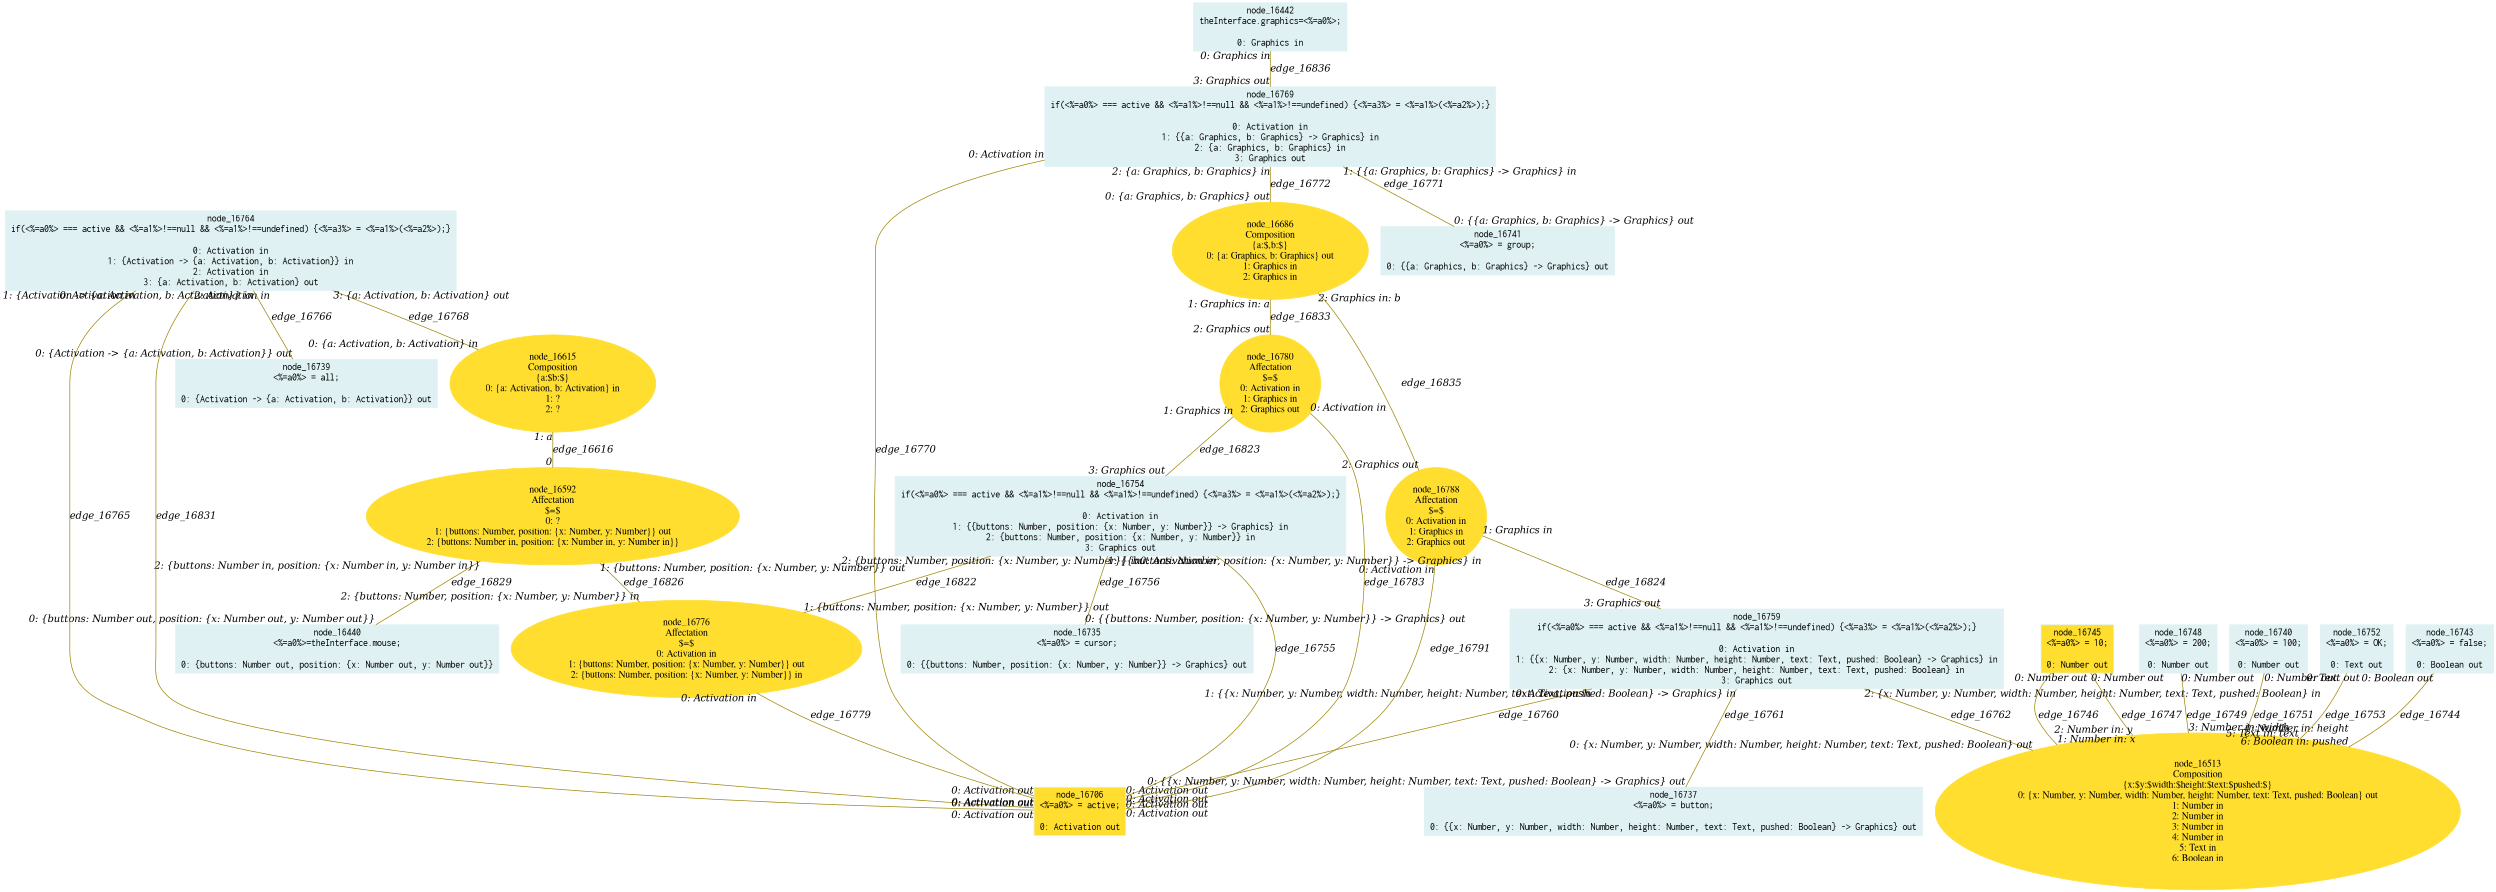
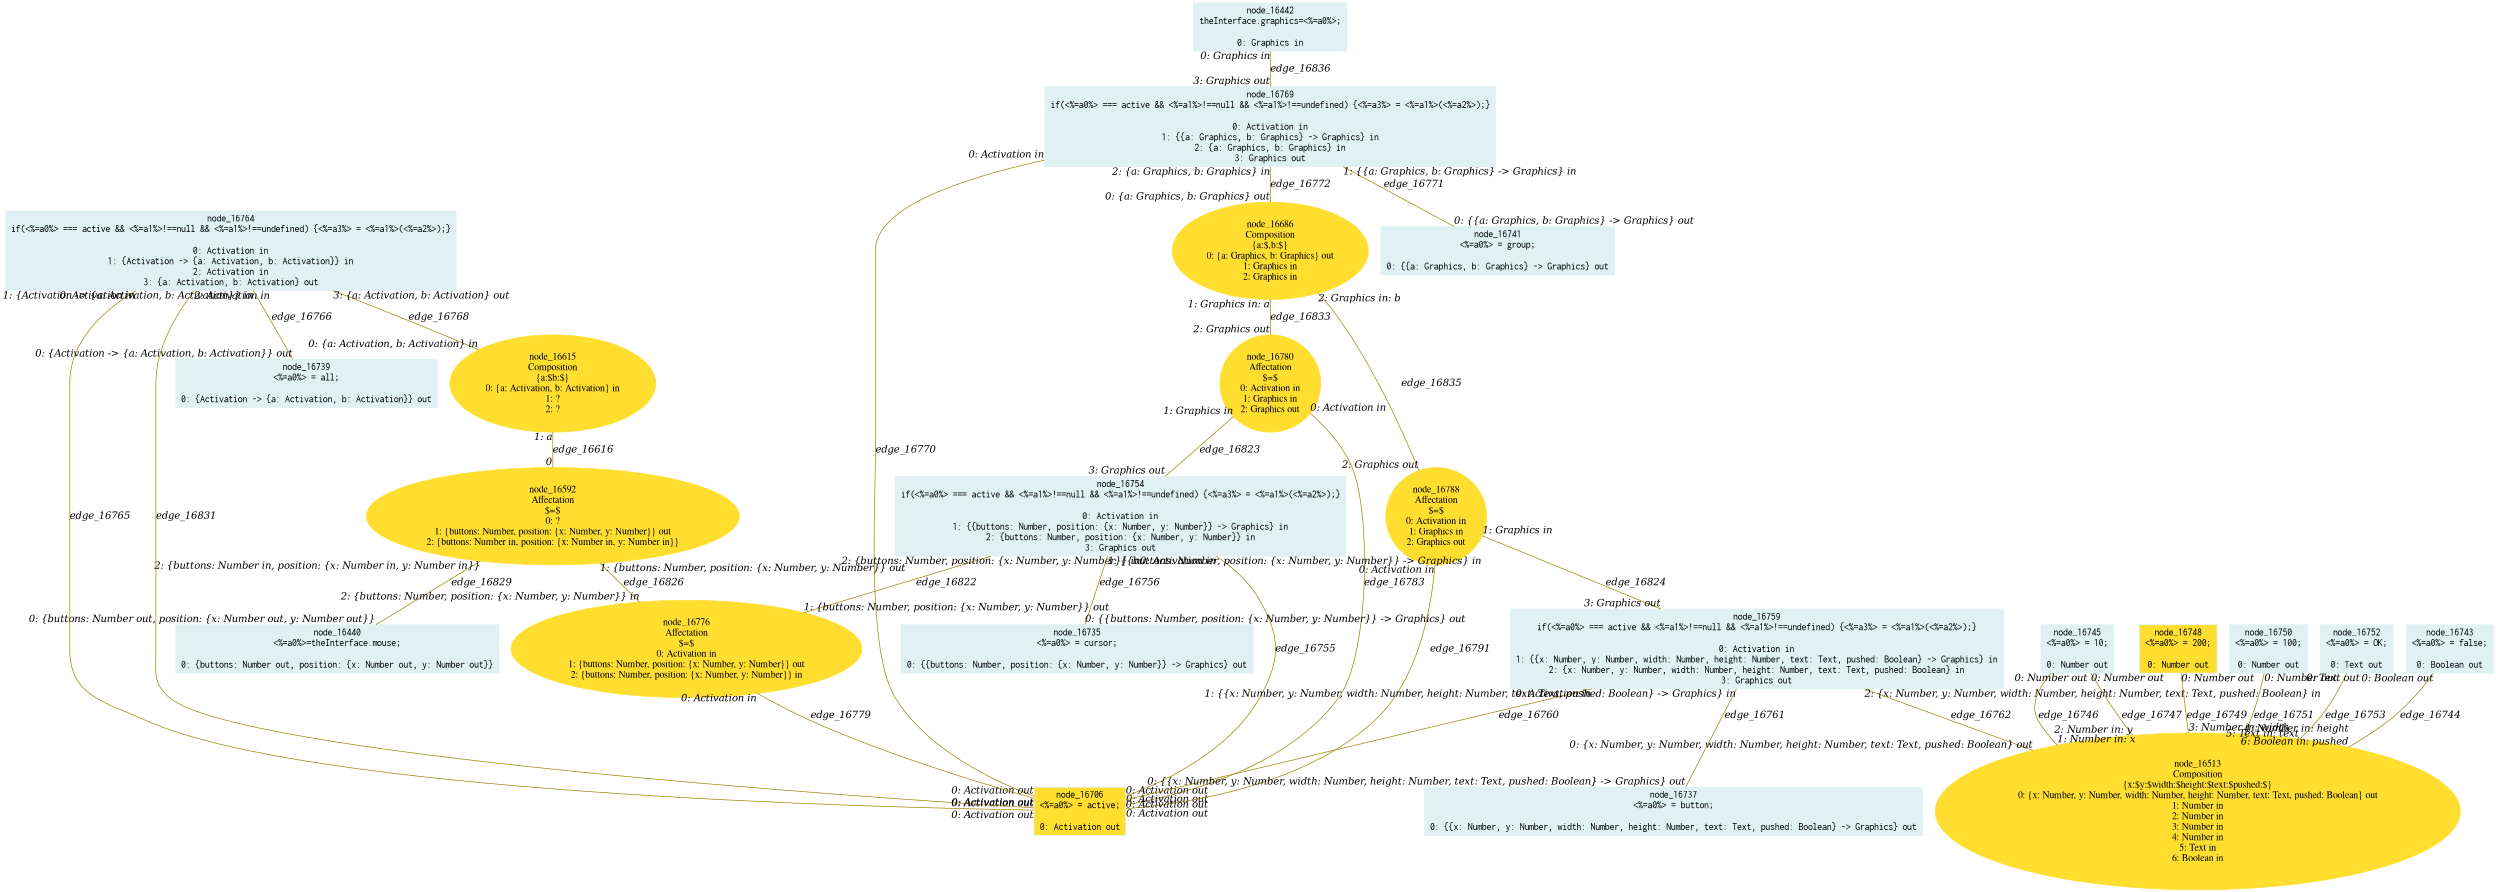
(2077, 649) -> (2077, 649)
(2178, 649) -> (2178, 649)
(2268, 649) -> (2268, 649)
